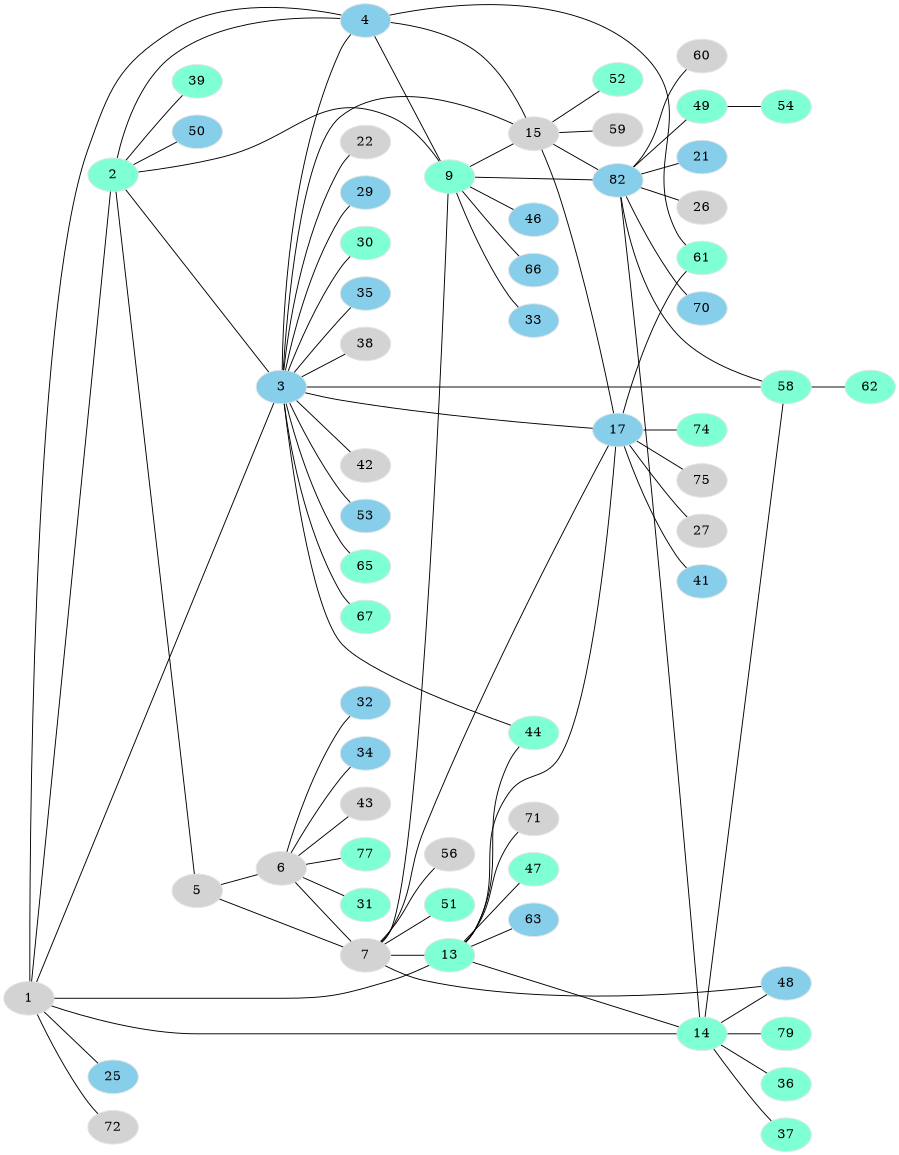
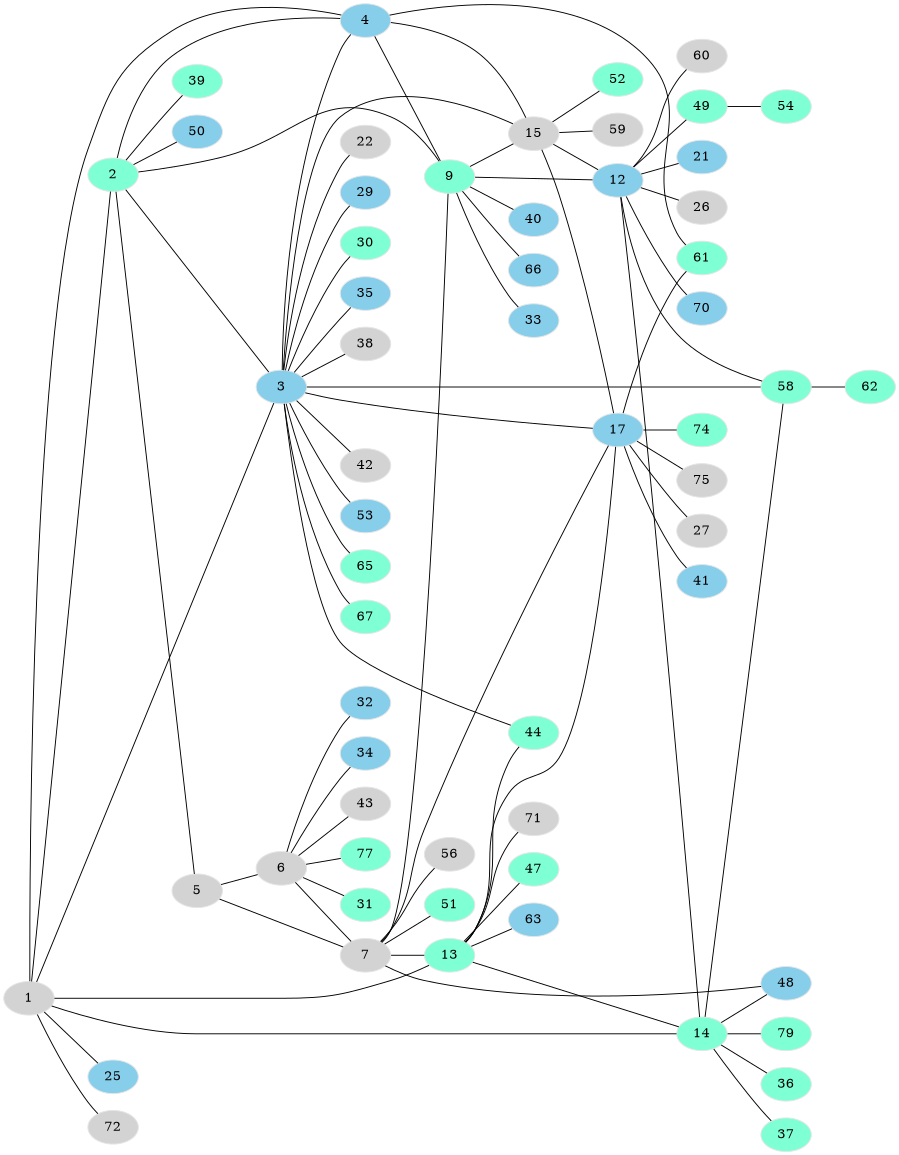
(618, 180) -> (618, 180)
(534, 220) -> (534, 220)
